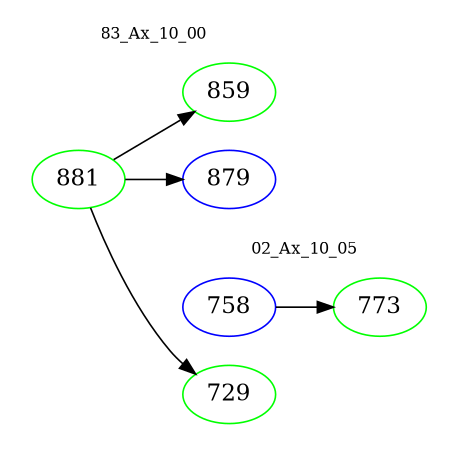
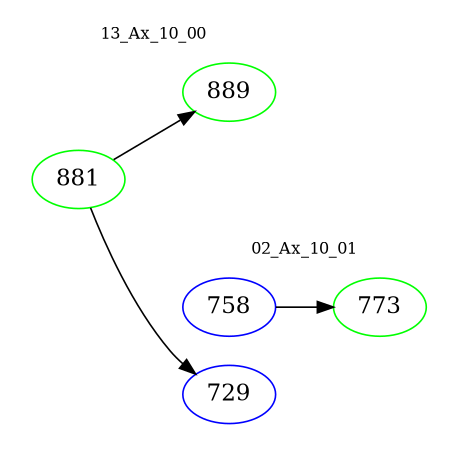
(154, 35) -> (154, 35)
(229, 92) -> (229, 92)
(229, 179) -> none
(305, 250) -> (305, 250)
(229, 394) -> (229, 394)
